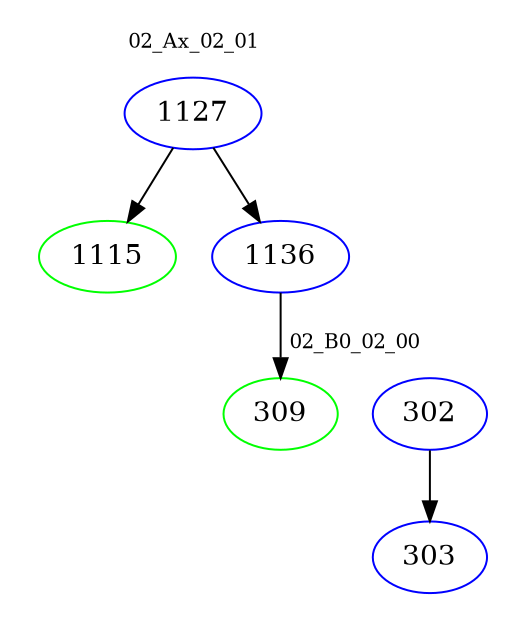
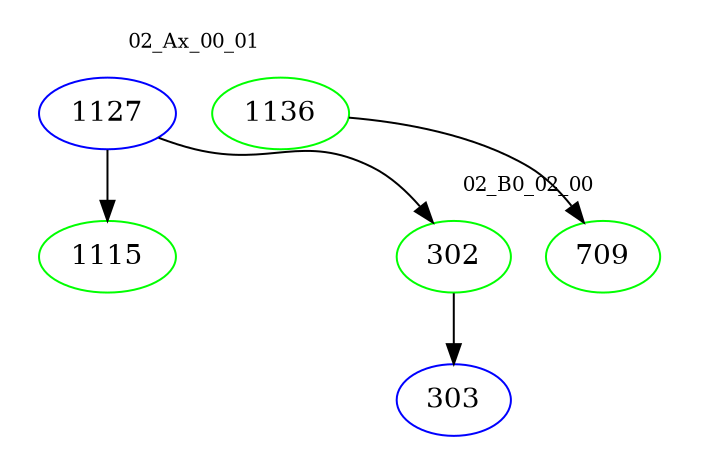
(194, 43) -> (194, 43)
(231, 176) -> (297, 151)
(281, 257) -> (281, 113)
(281, 414) -> (603, 257)
(430, 414) -> (454, 257)
